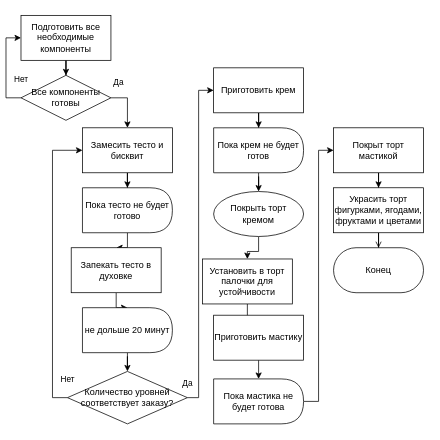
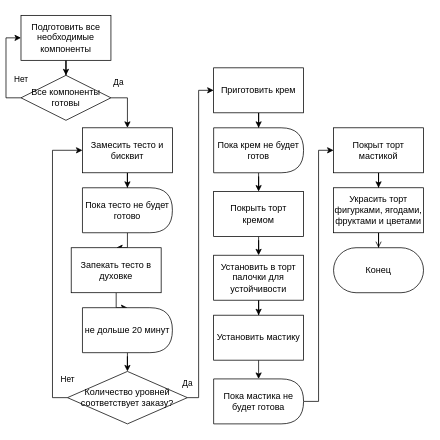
(258, 214) -> (258, 214)
(247, 282) -> (258, 278)
(258, 338) -> (258, 338)
